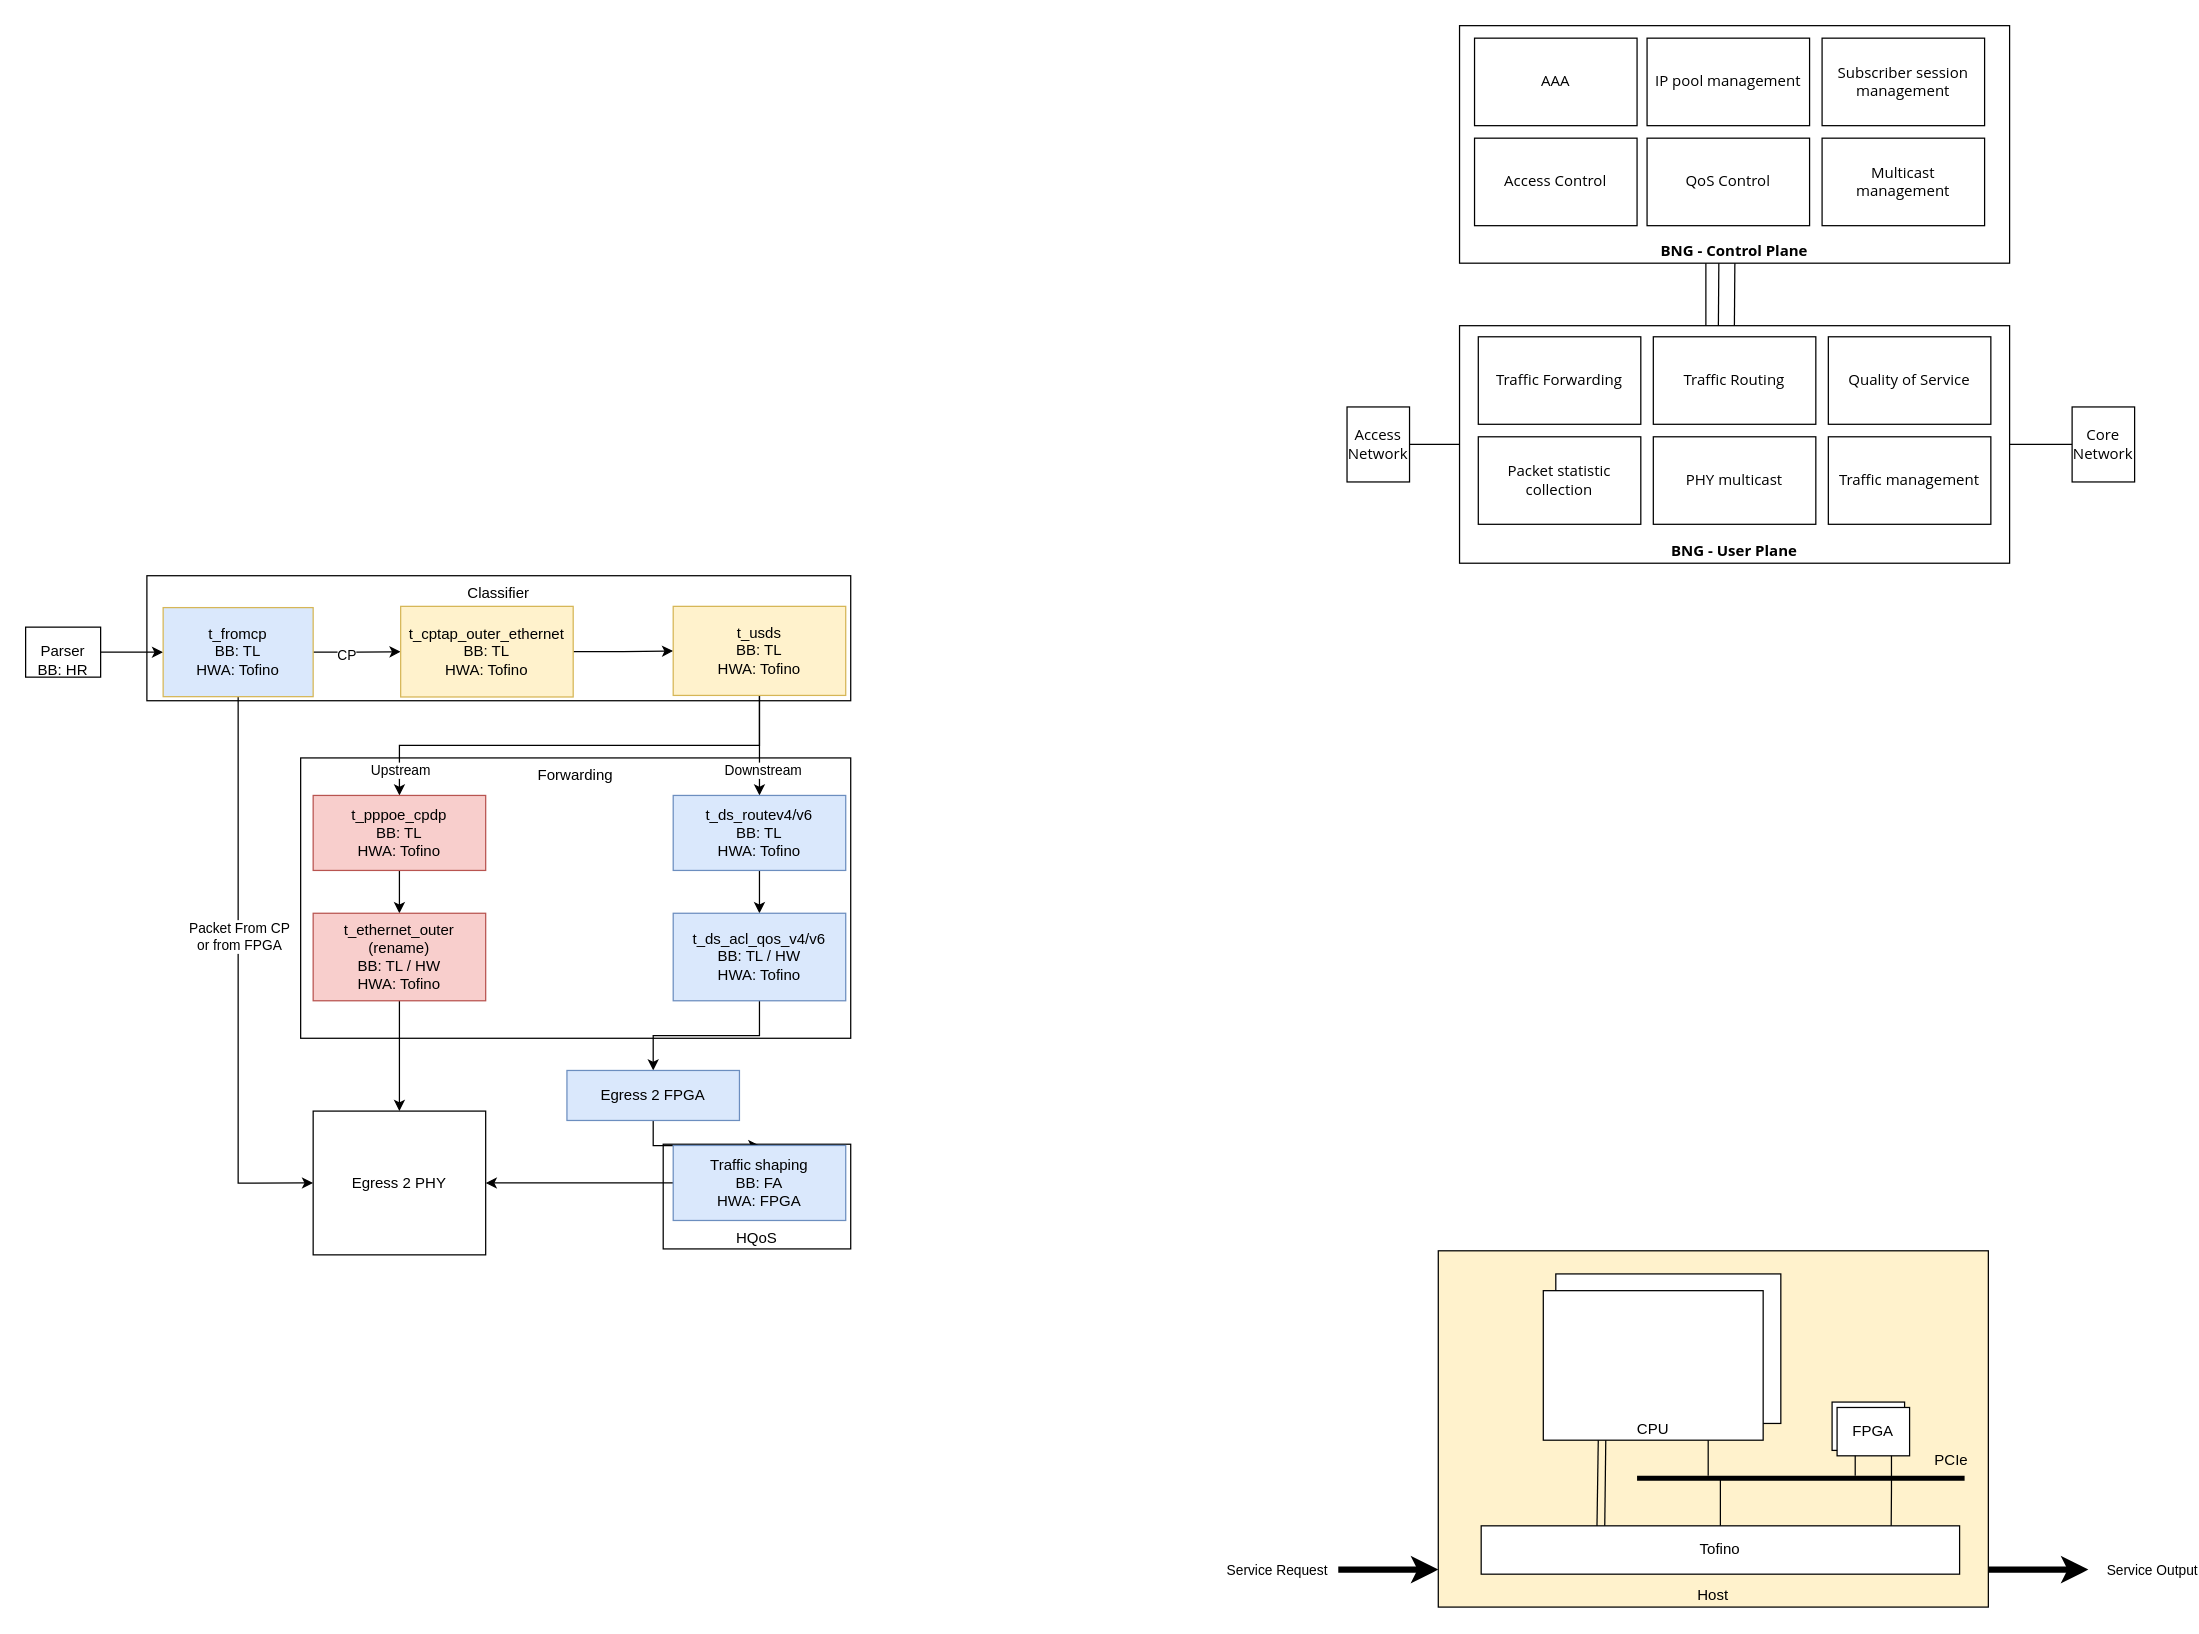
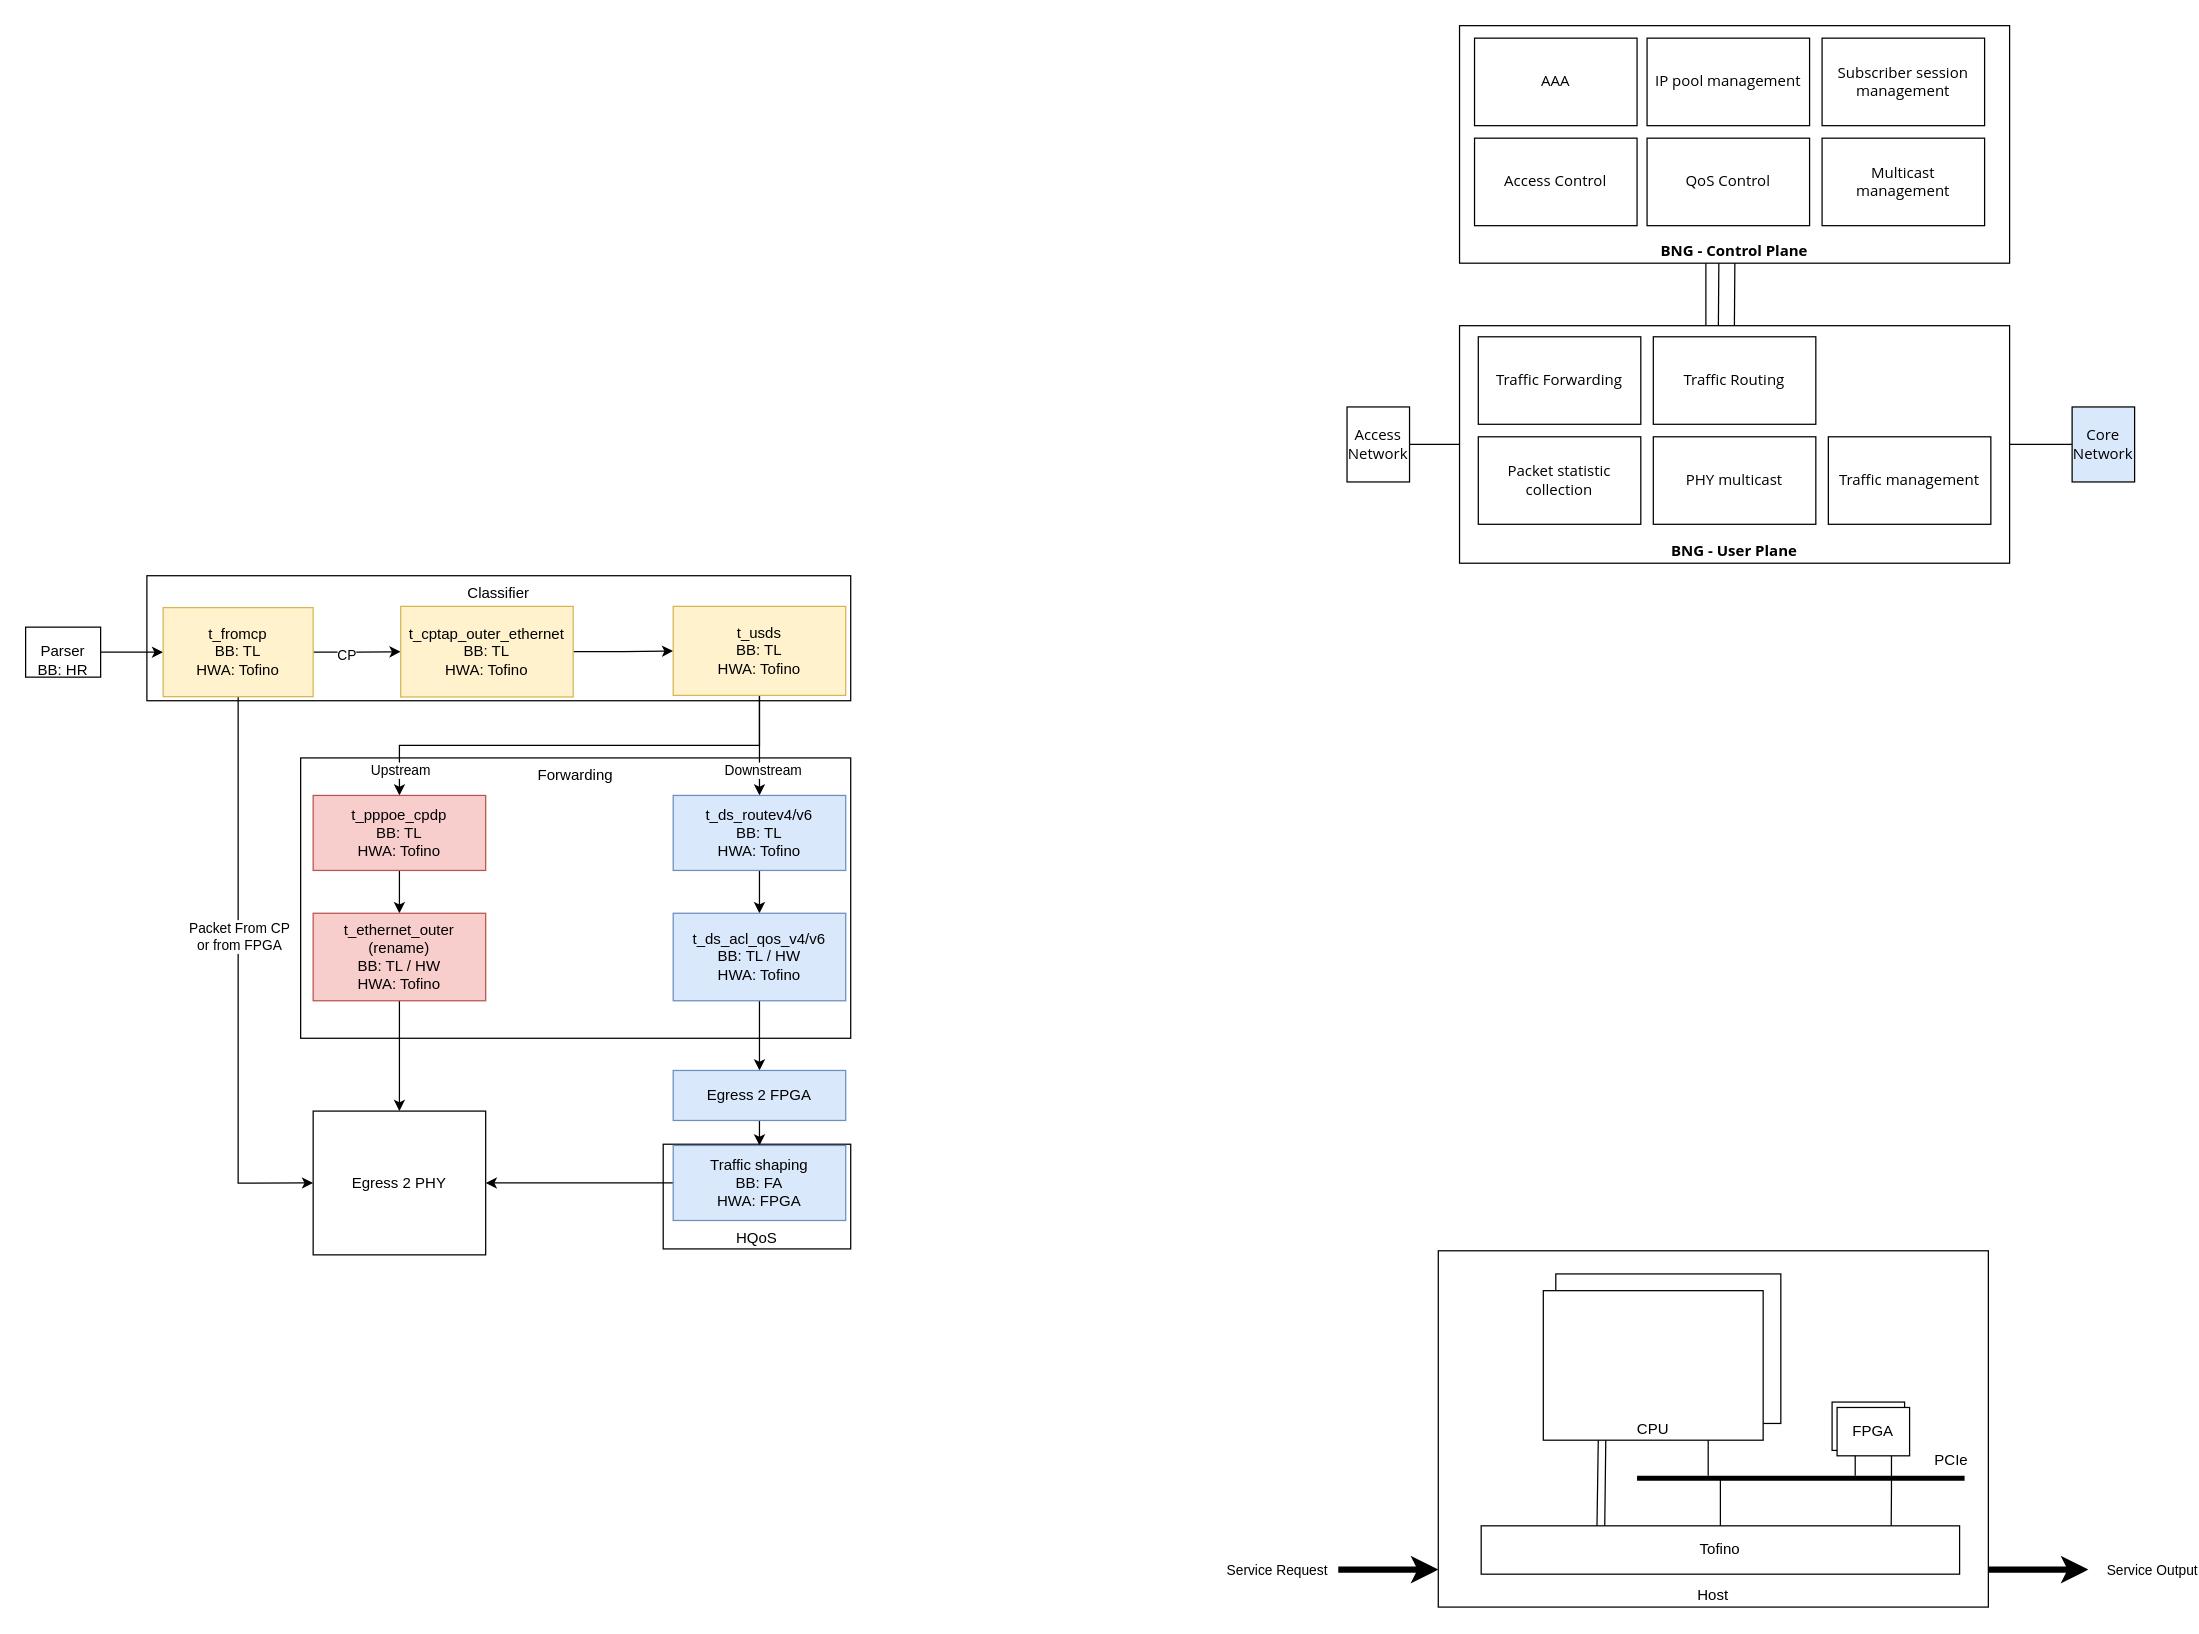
(1909, 380) -> none
(2103, 444) -> (2103, 444)
(238, 652) -> (238, 652)
(653, 1095) -> (759, 1095)
(1713, 1594) -> (1713, 1594)
